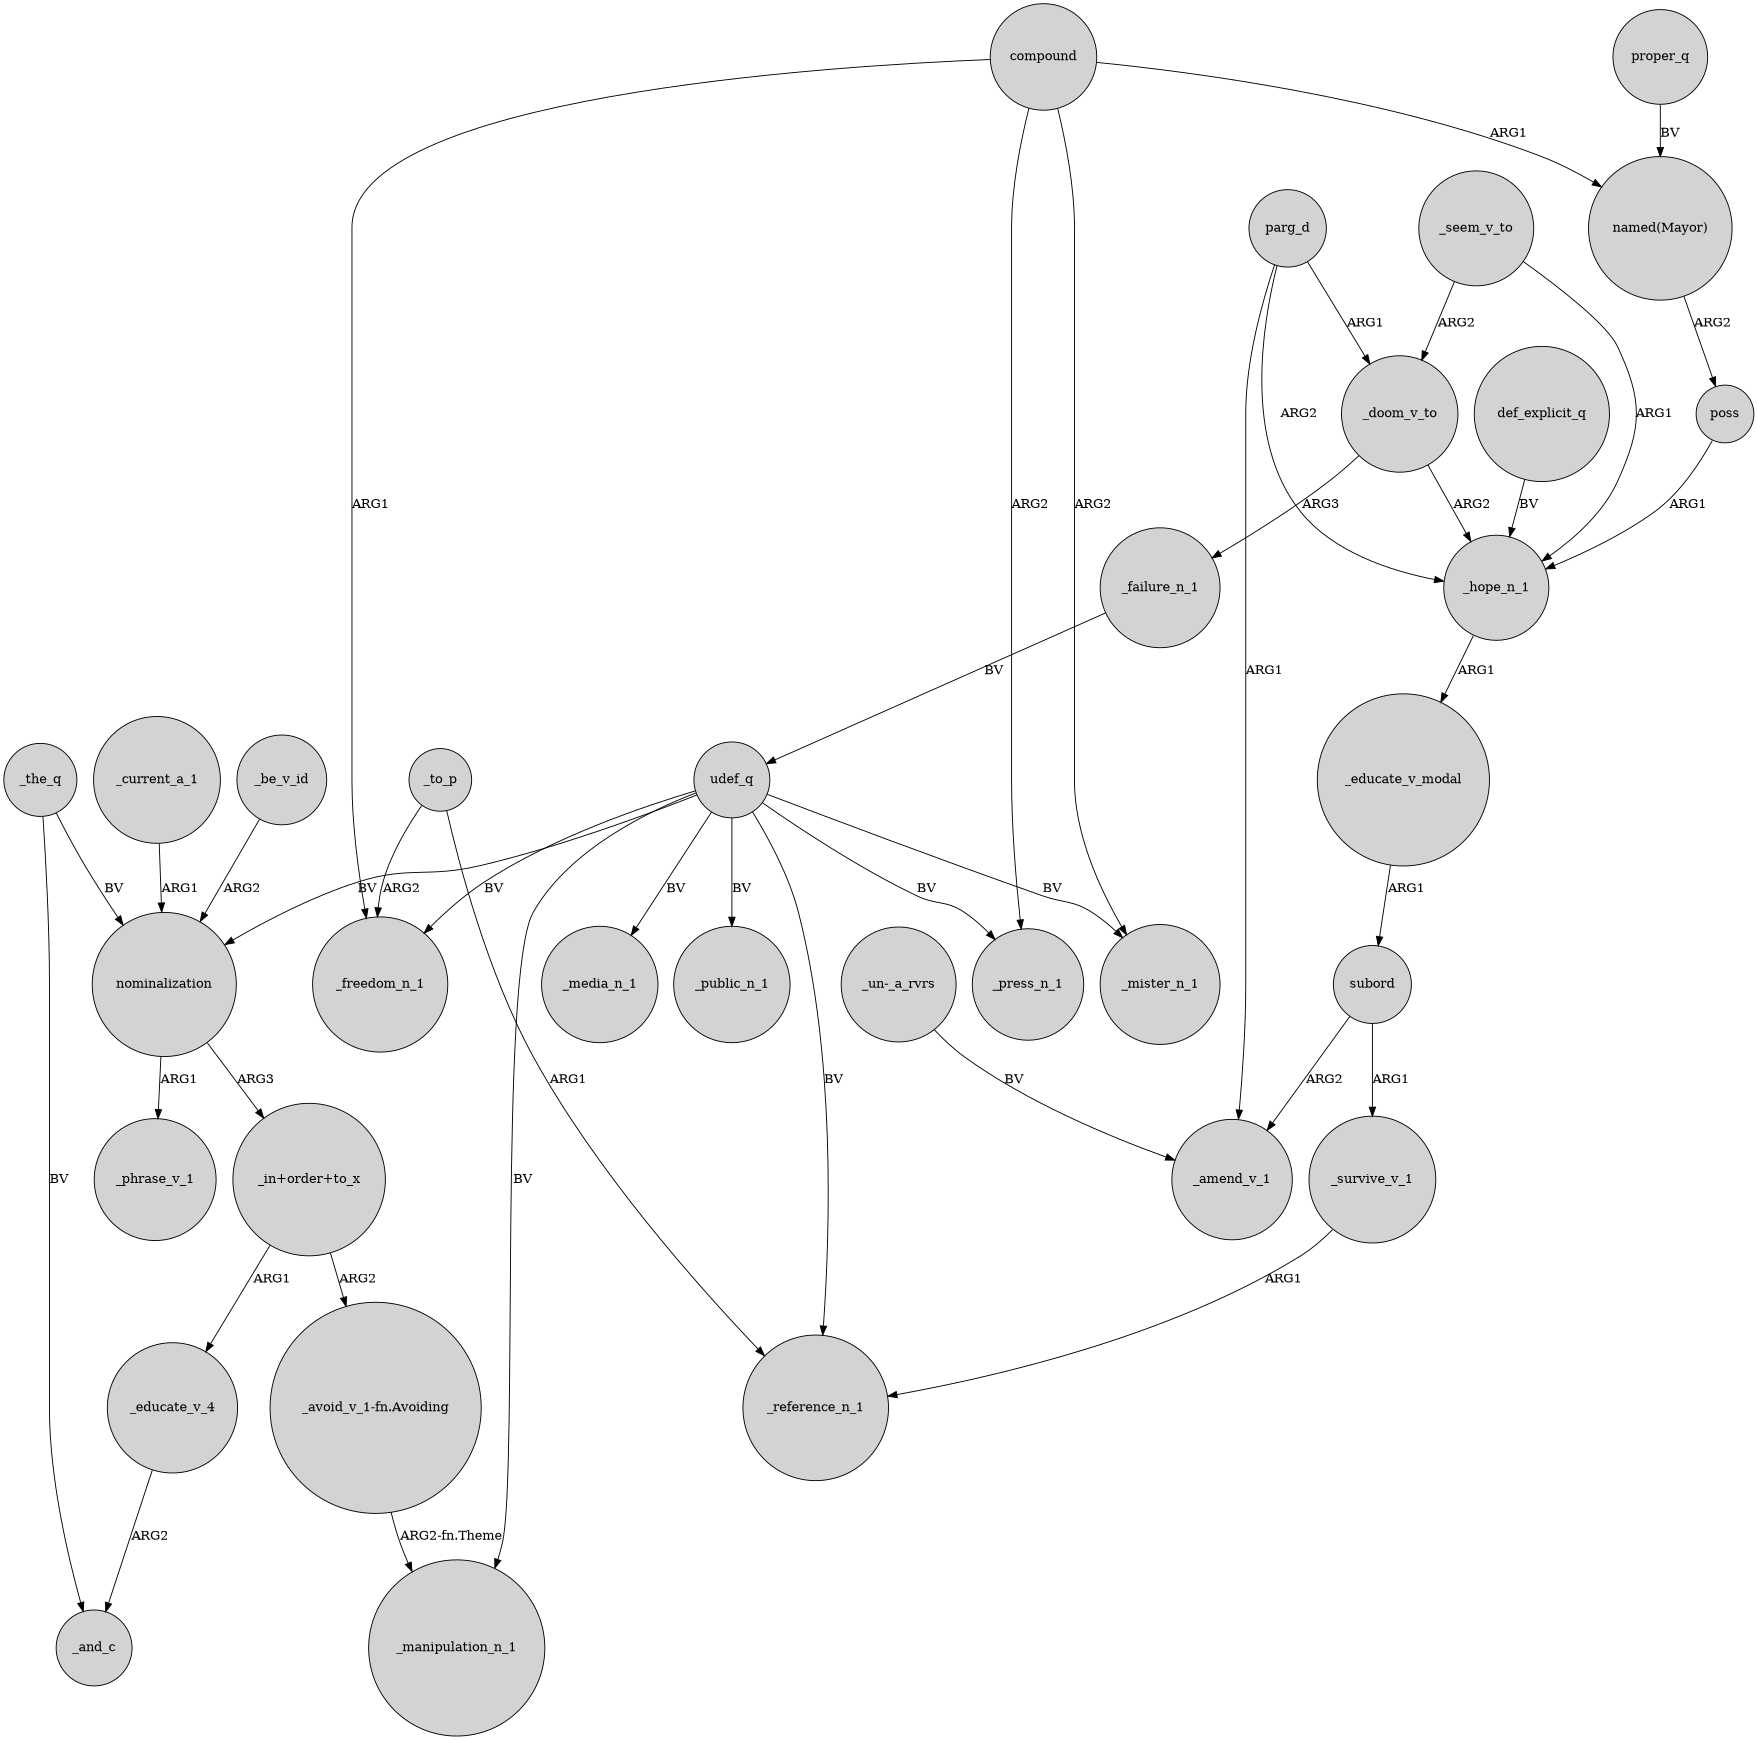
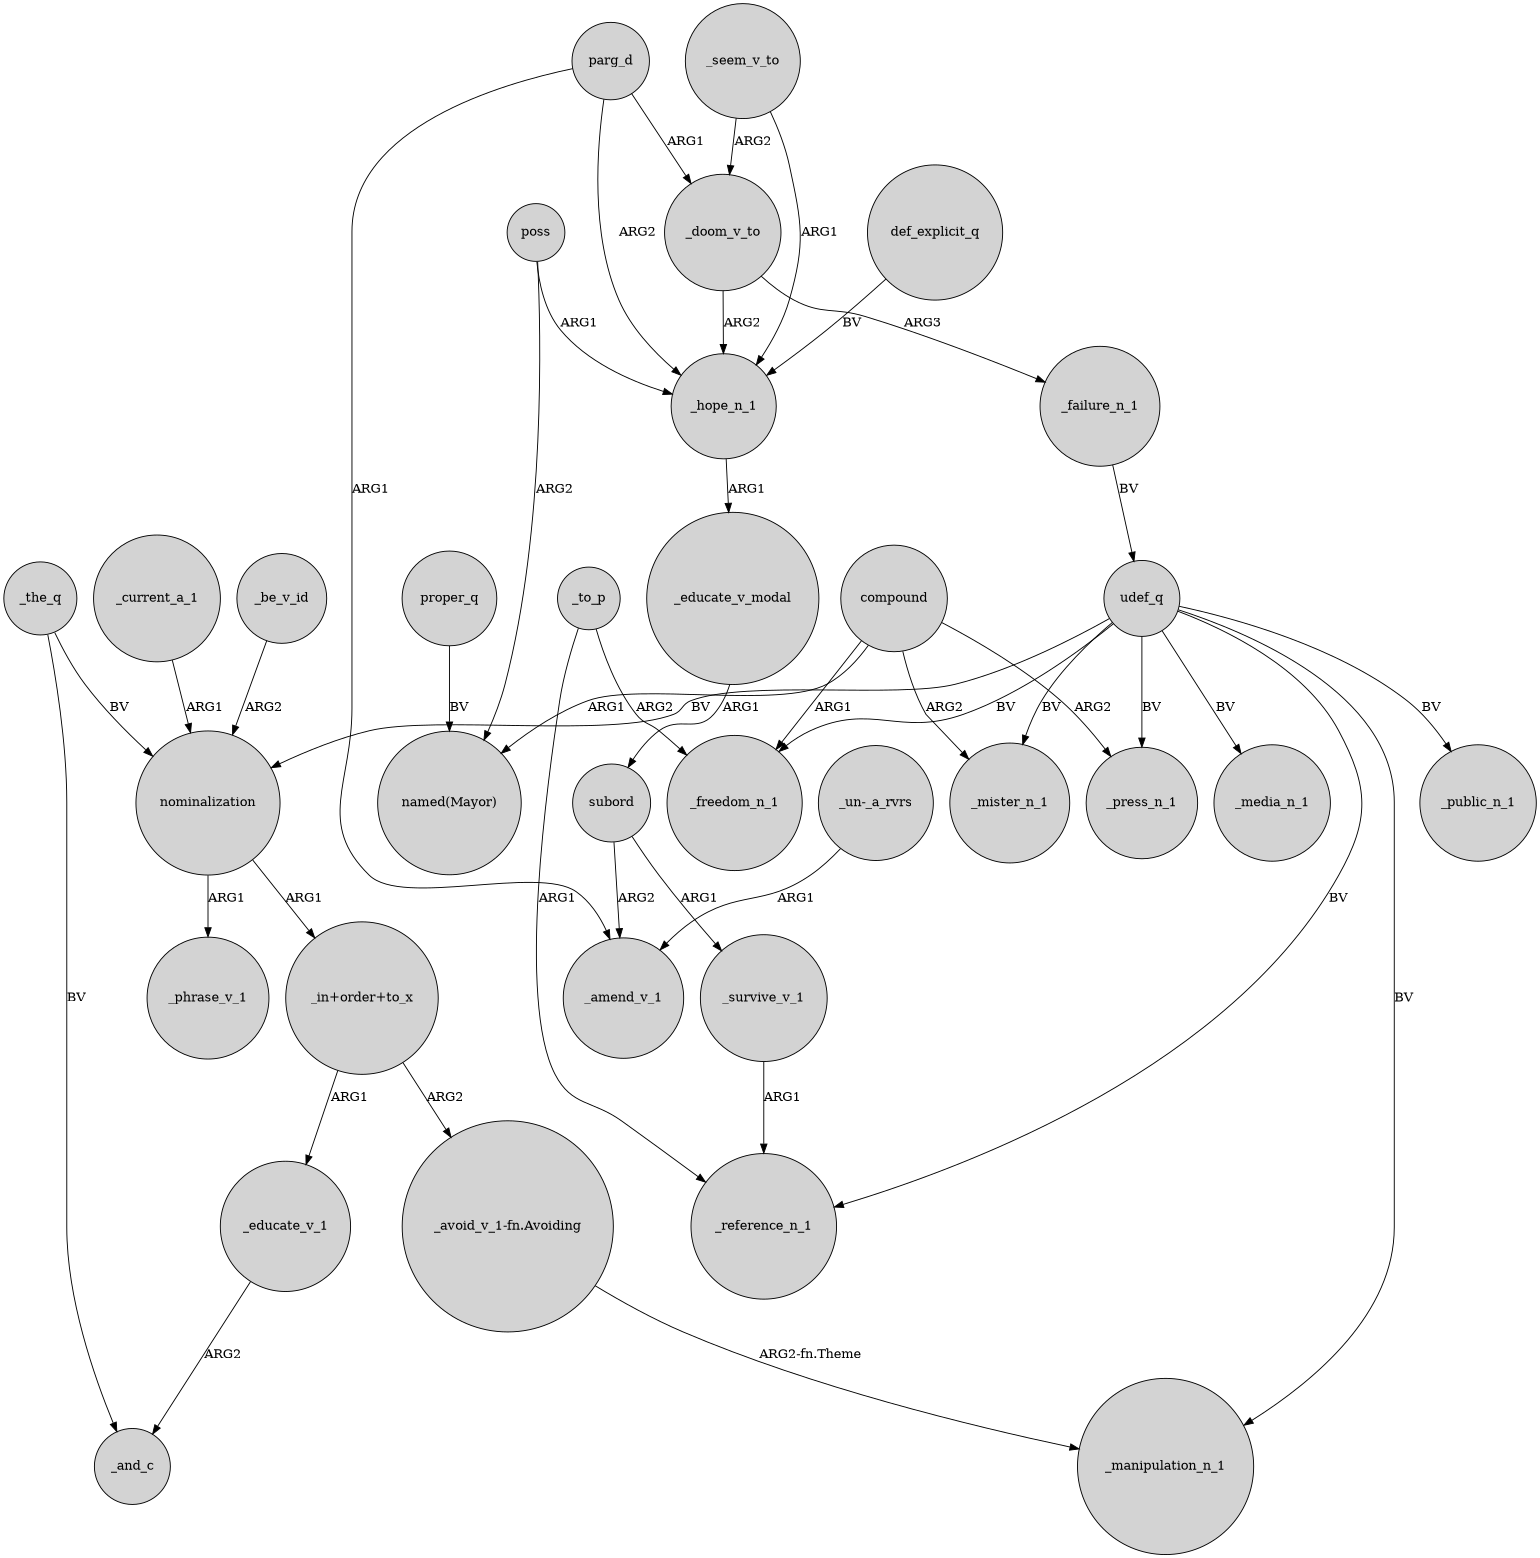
(1698, 337) -> (534, 499)
(256, 1080) -> (304, 898)
(1014, 1080) -> (796, 898)
(172, 1408) -> (285, 1226)
